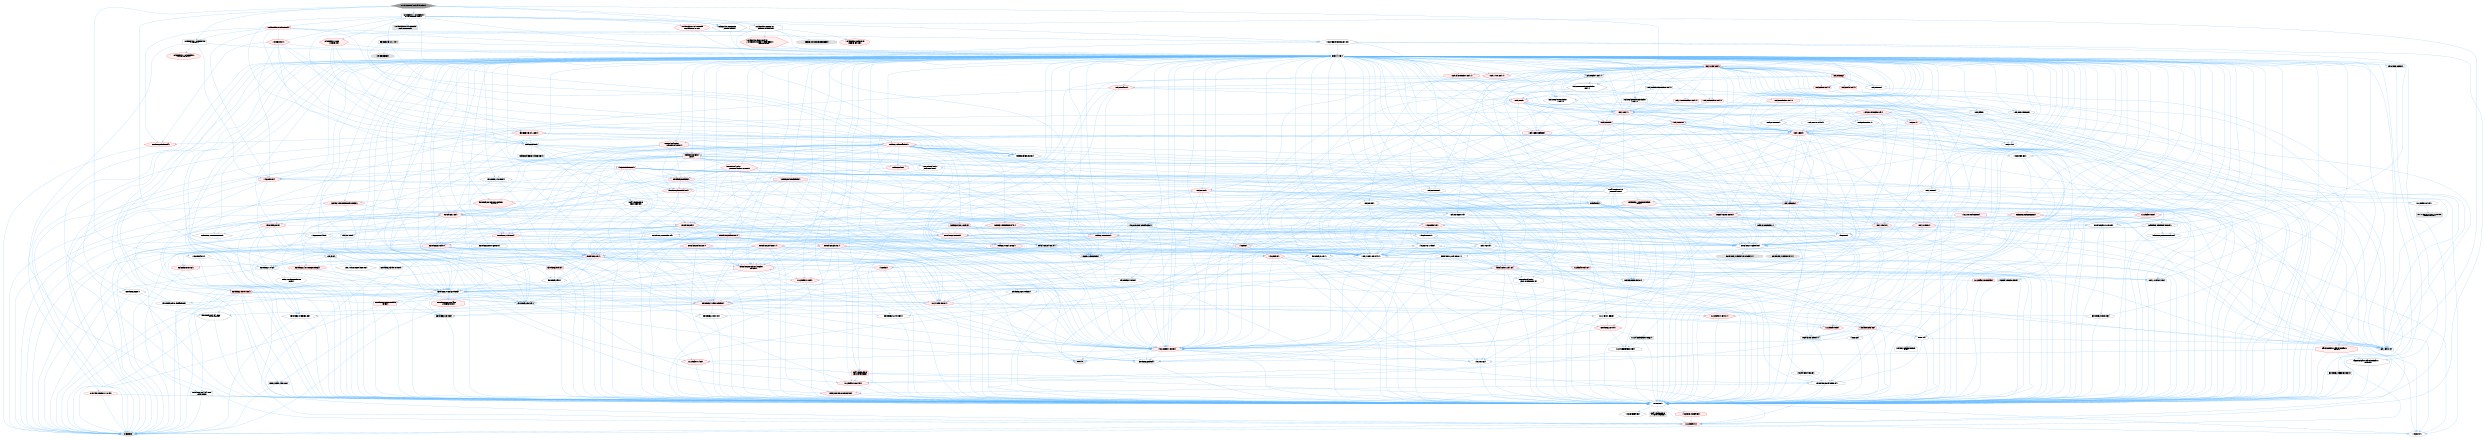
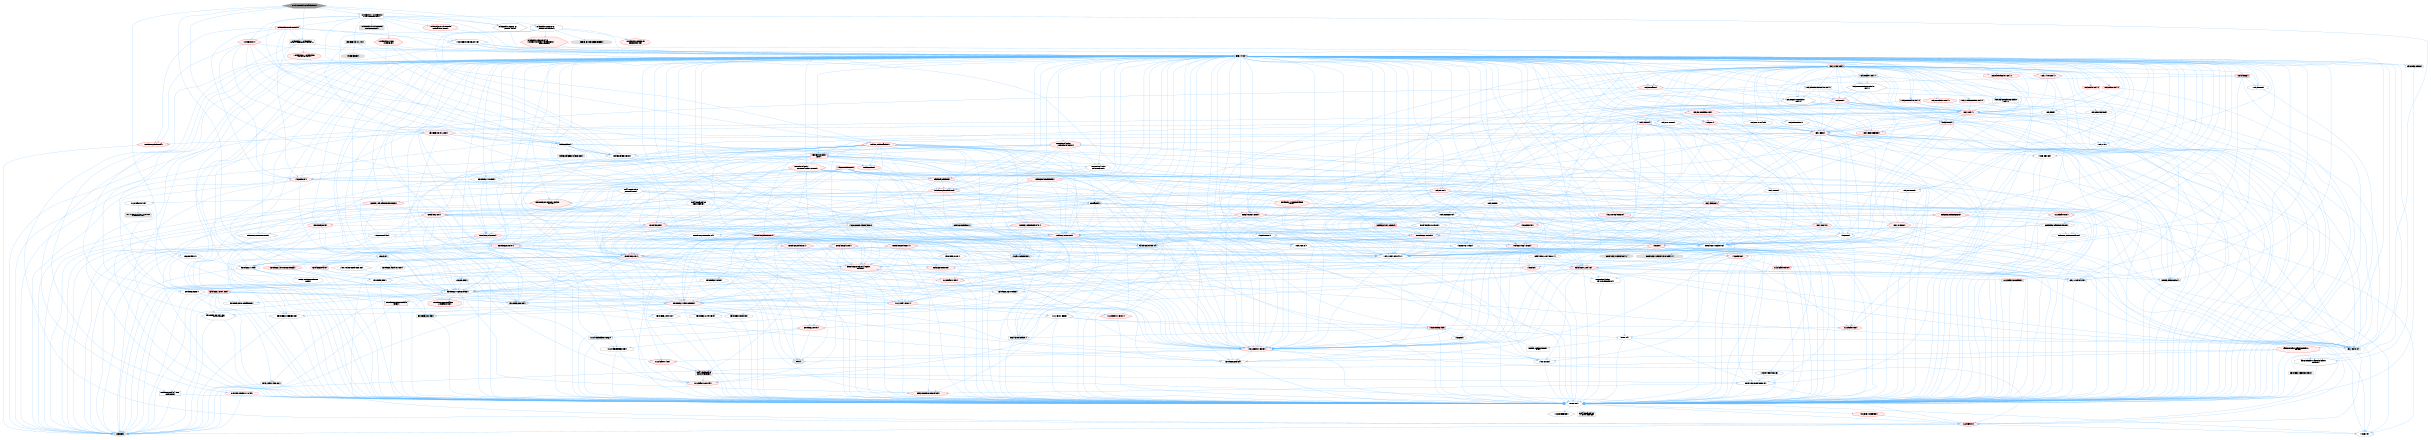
(195, 42) -> (302, 42)
(489, 246) -> none
(2008, 280) -> none
